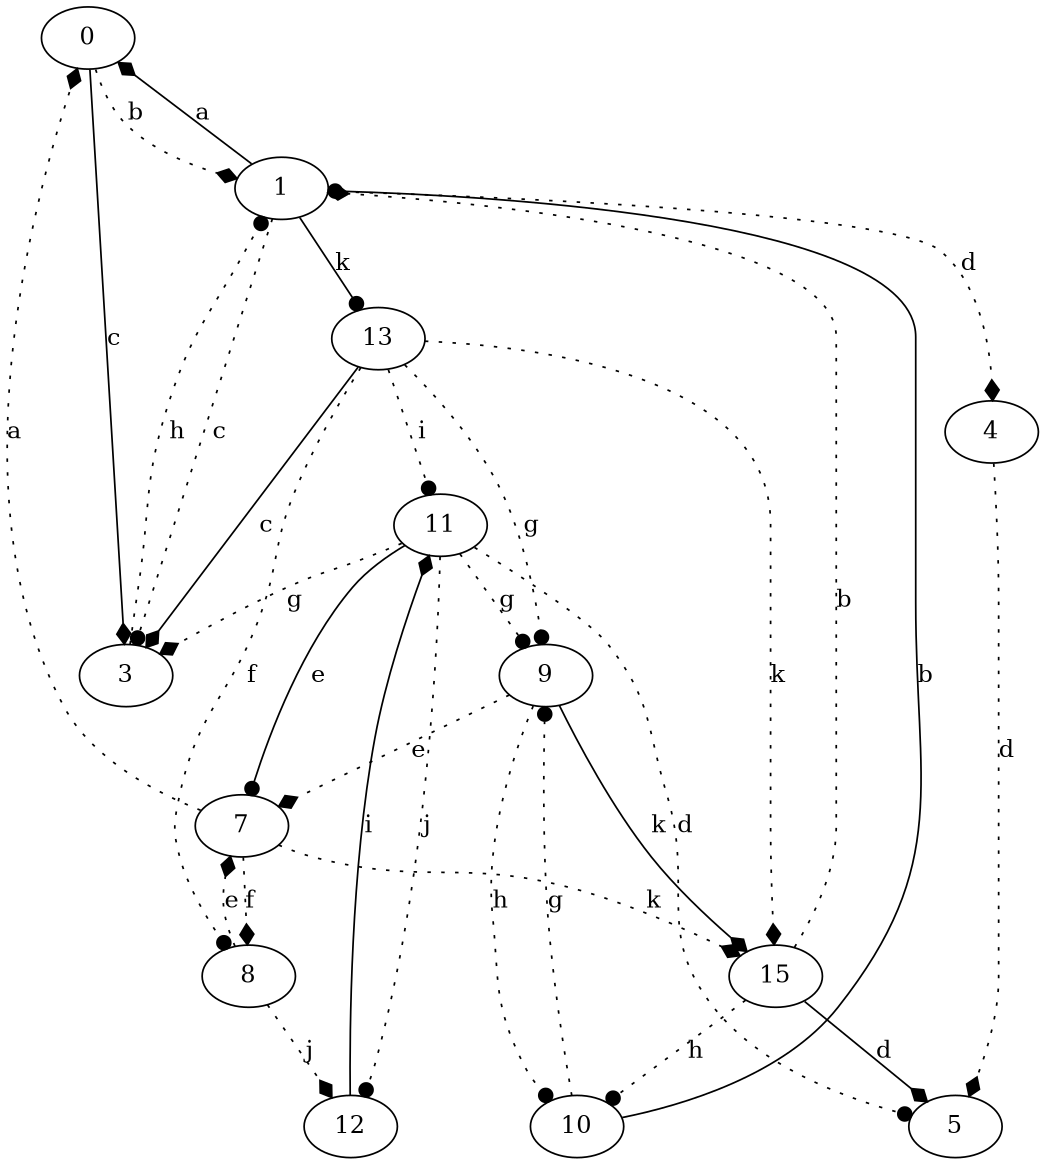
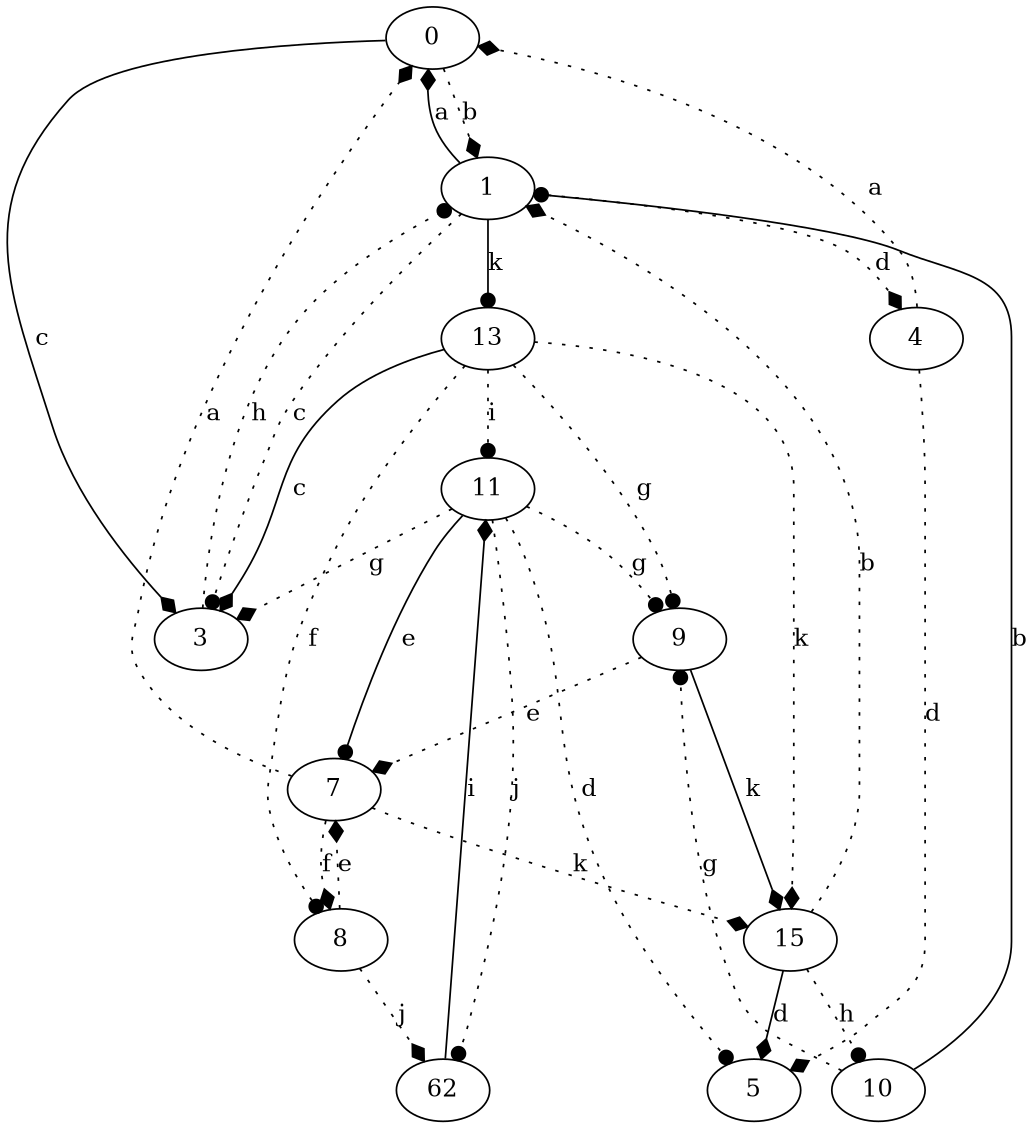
none -> (743, 131)
(492, 900) -> none
(351, 1127) -> (443, 1090)
